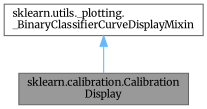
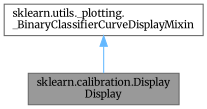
(104, 89) -> (104, 89)
